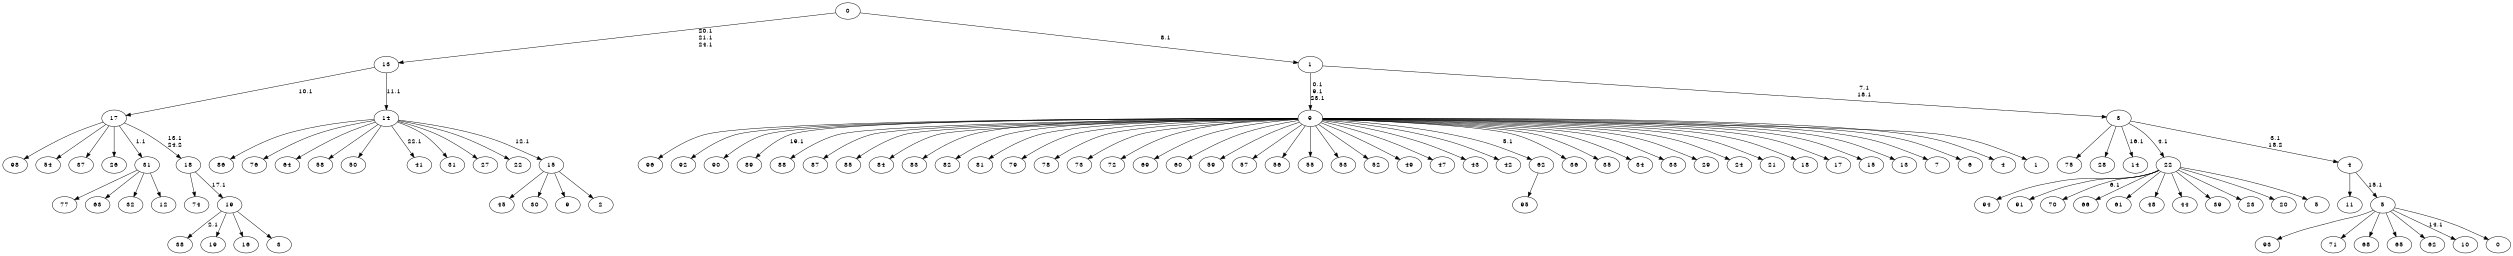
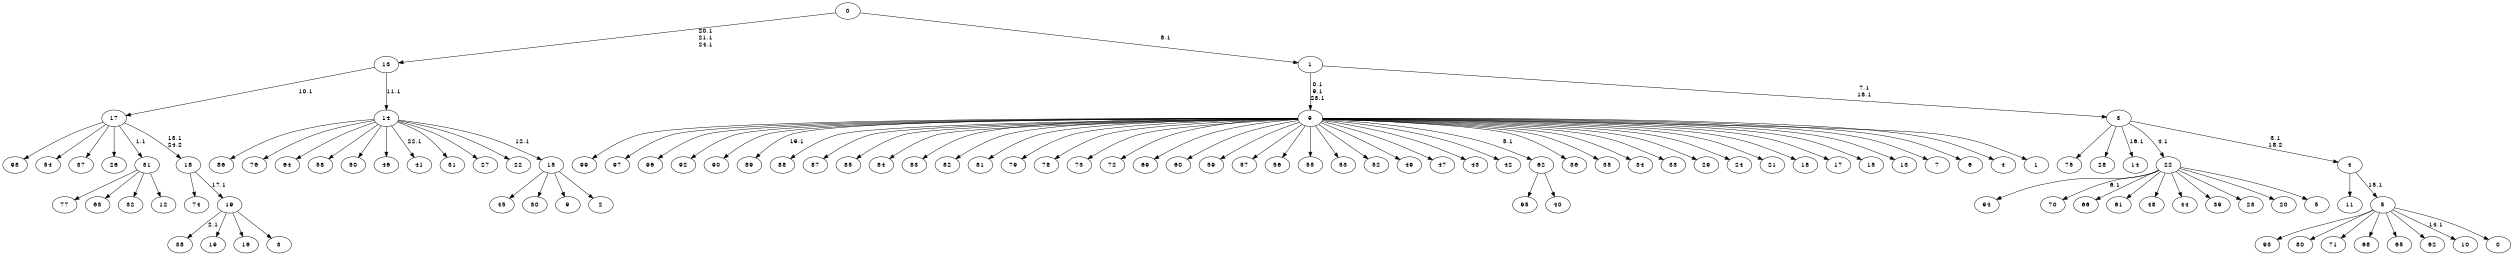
none -> (386, 165)
none -> (584, 165)
none -> (617, 165)
none -> (1558, 205)
(2020, 205) -> none
none -> (2300, 245)
